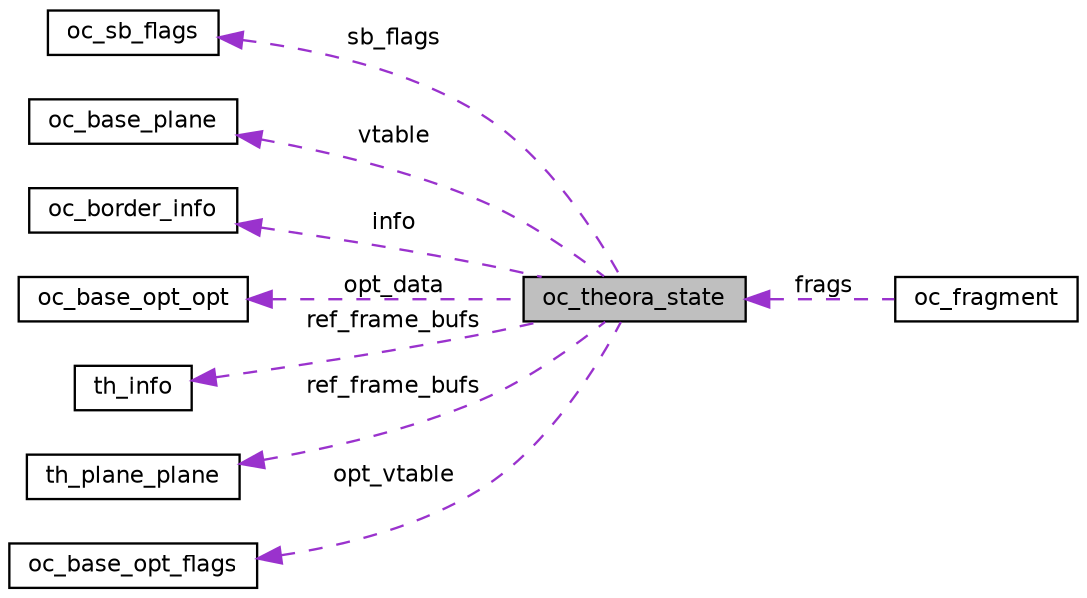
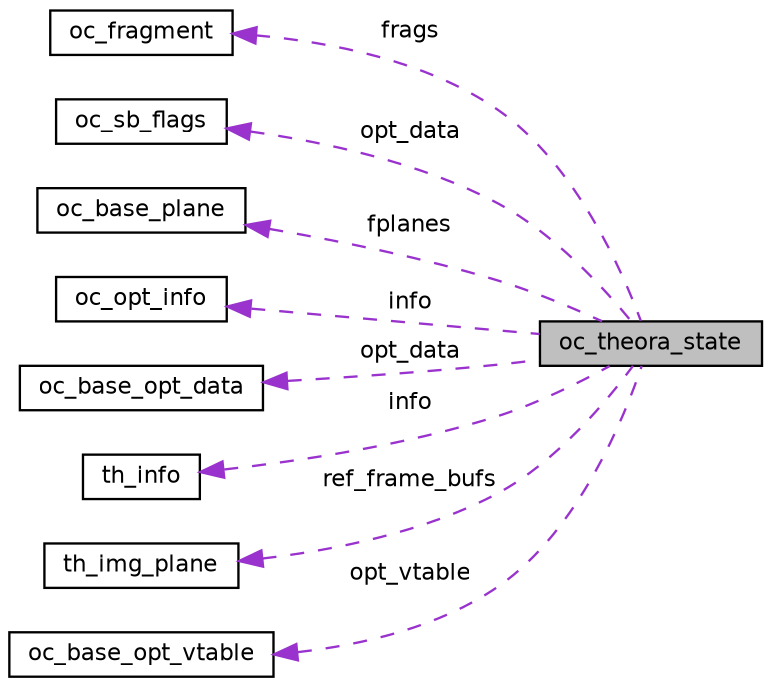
(390, 39) -> (407, 132)
(390, 137) -> (407, 226)
(133, 210) -> (141, 299)
(133, 299) -> (141, 388)
(832, 299) -> (499, 111)
(390, 321) -> (407, 403)
(133, 477) -> (141, 566)
(133, 566) -> (141, 655)
